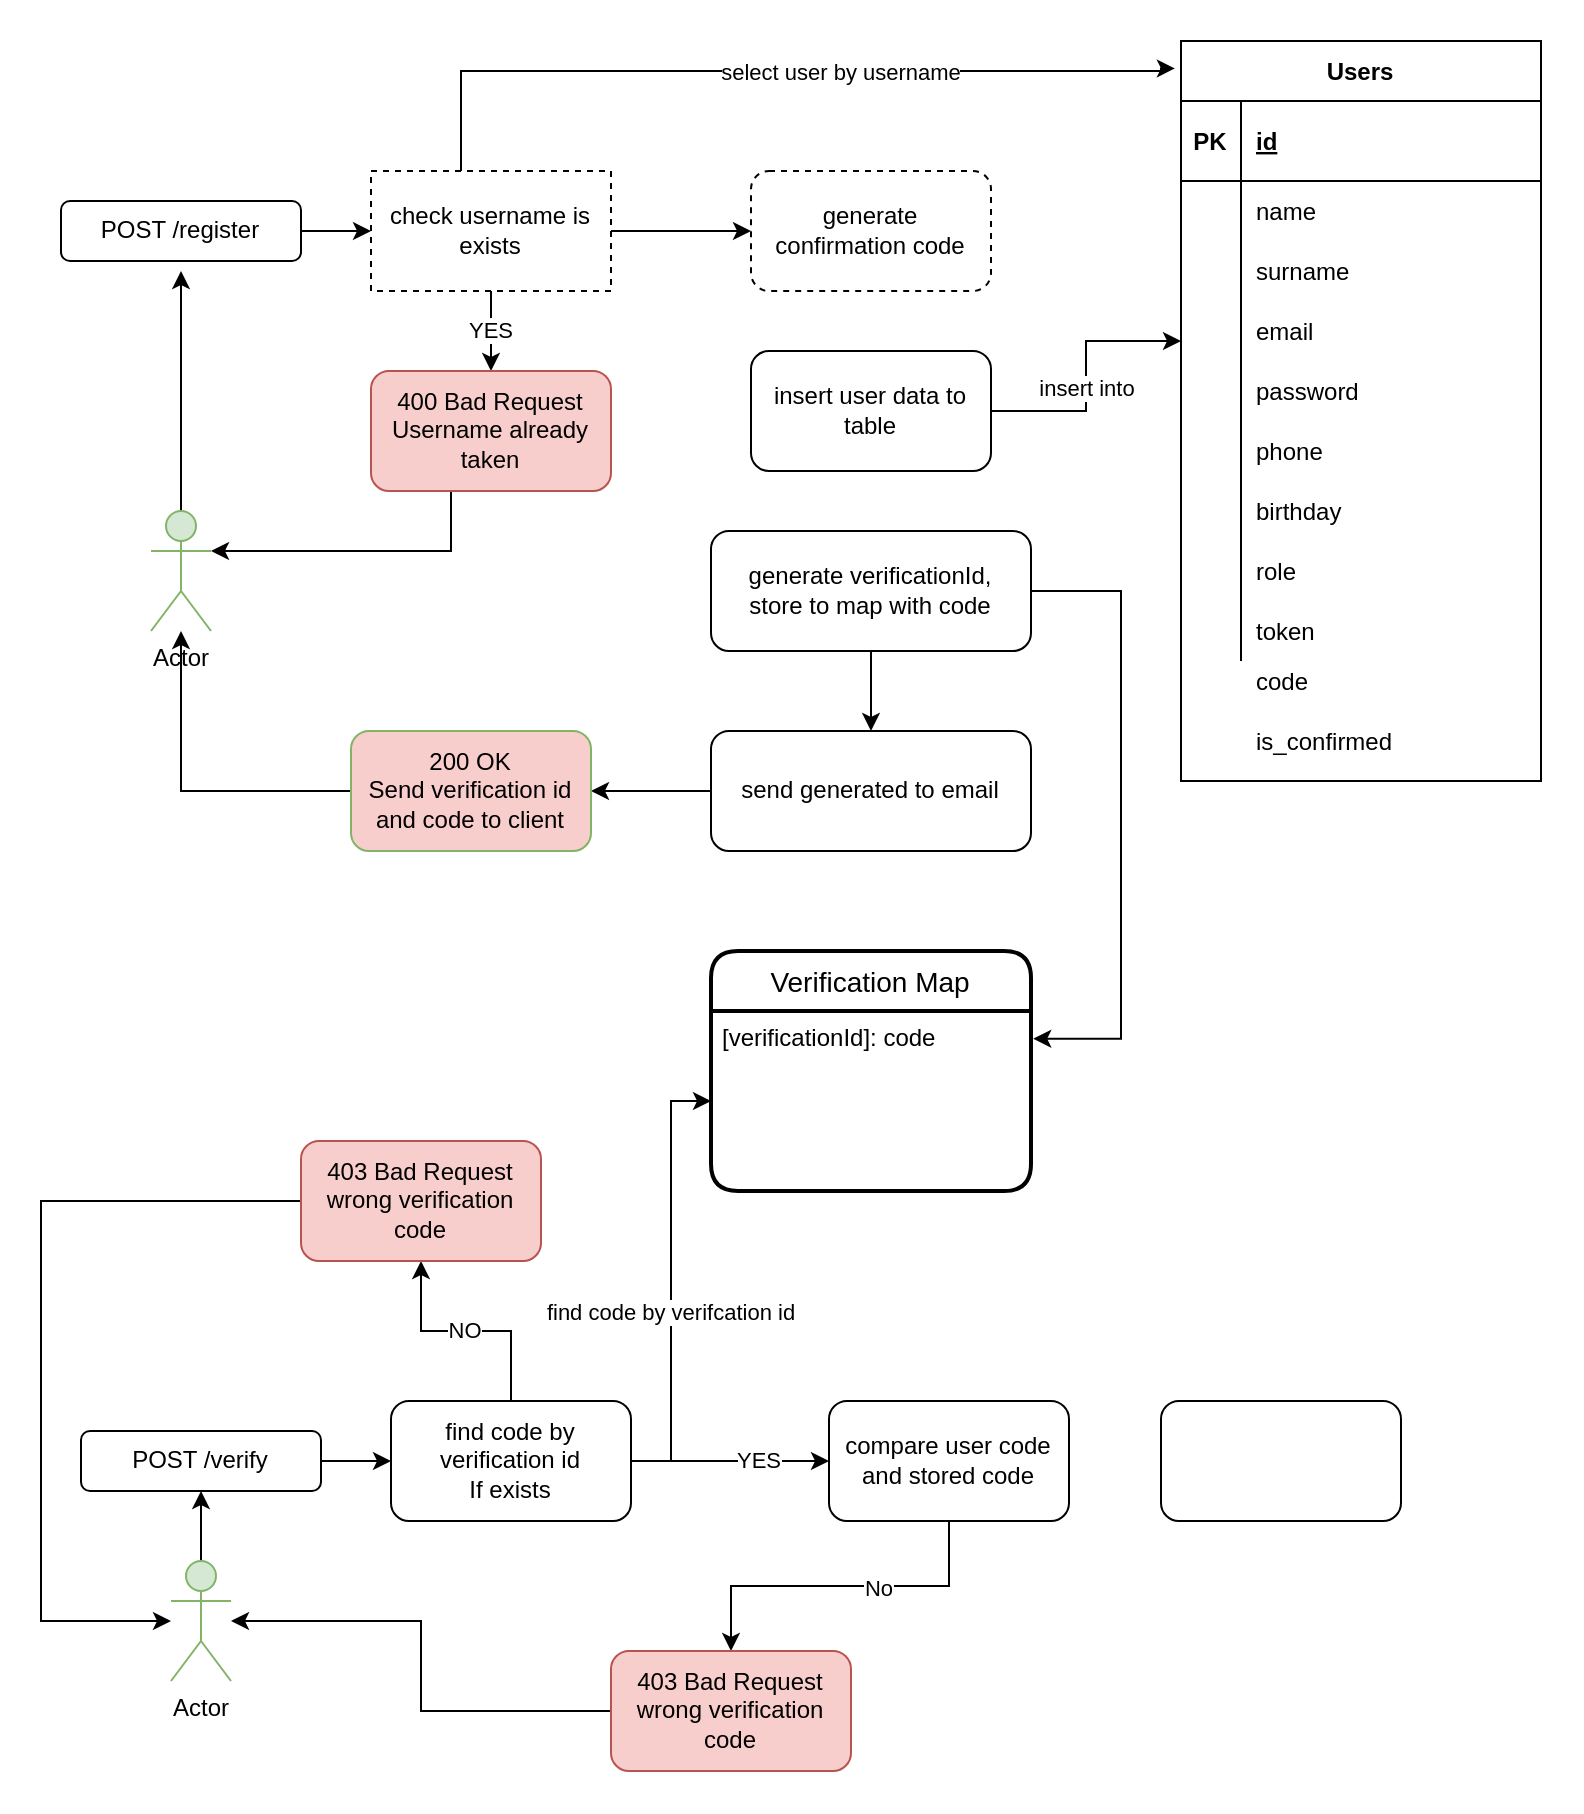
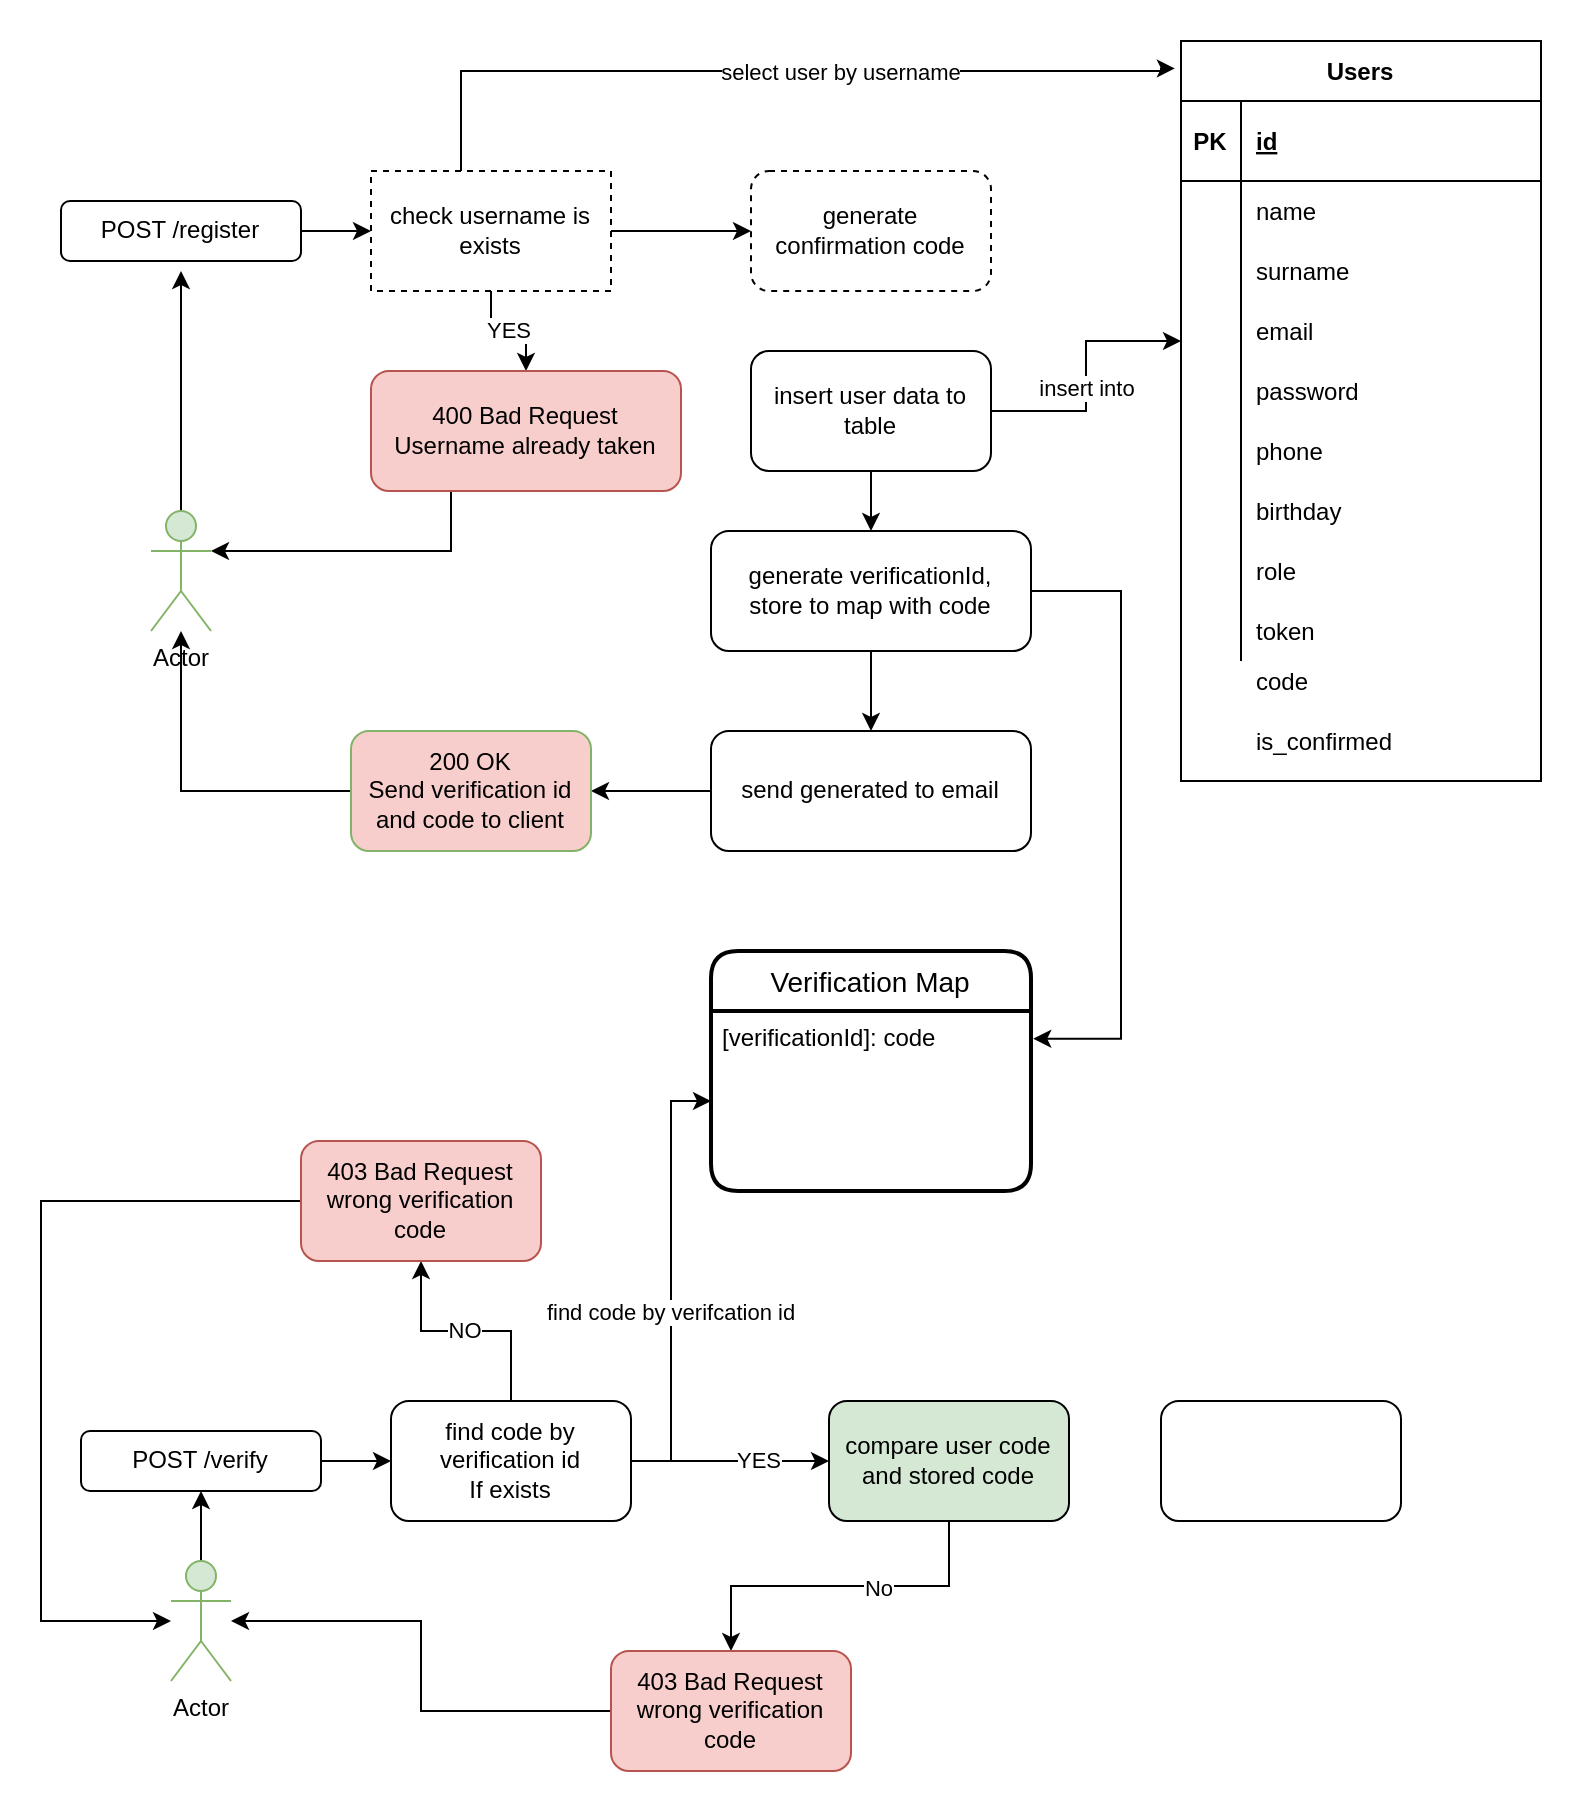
(491, 431) -> (526, 431)
none -> (871, 508)
(949, 1461) -> (949, 1461)
